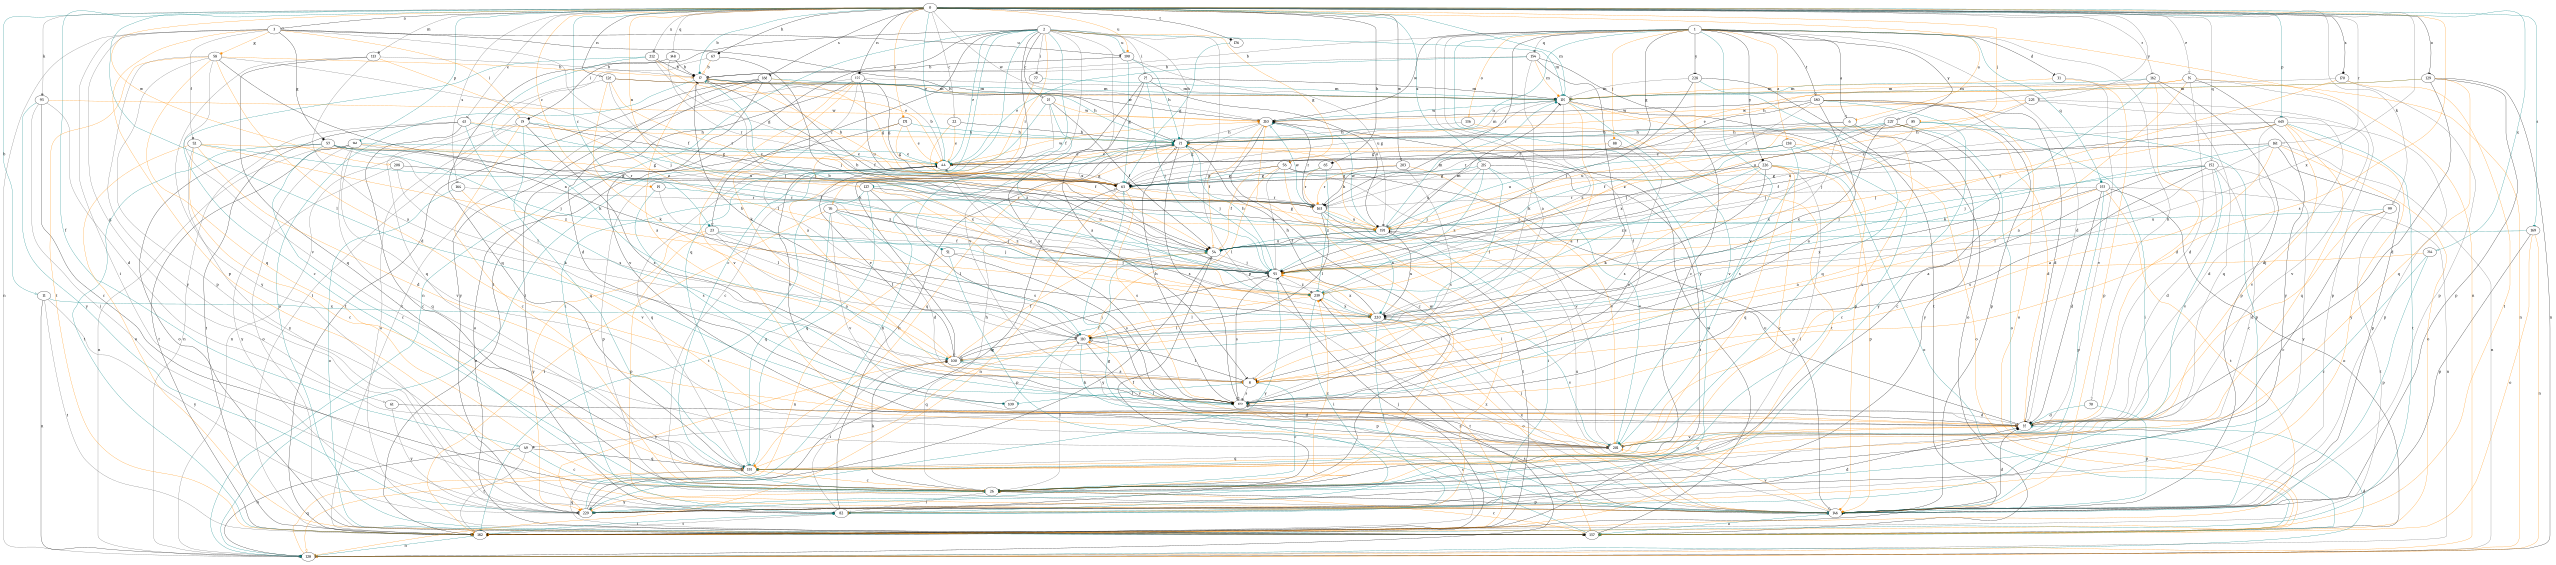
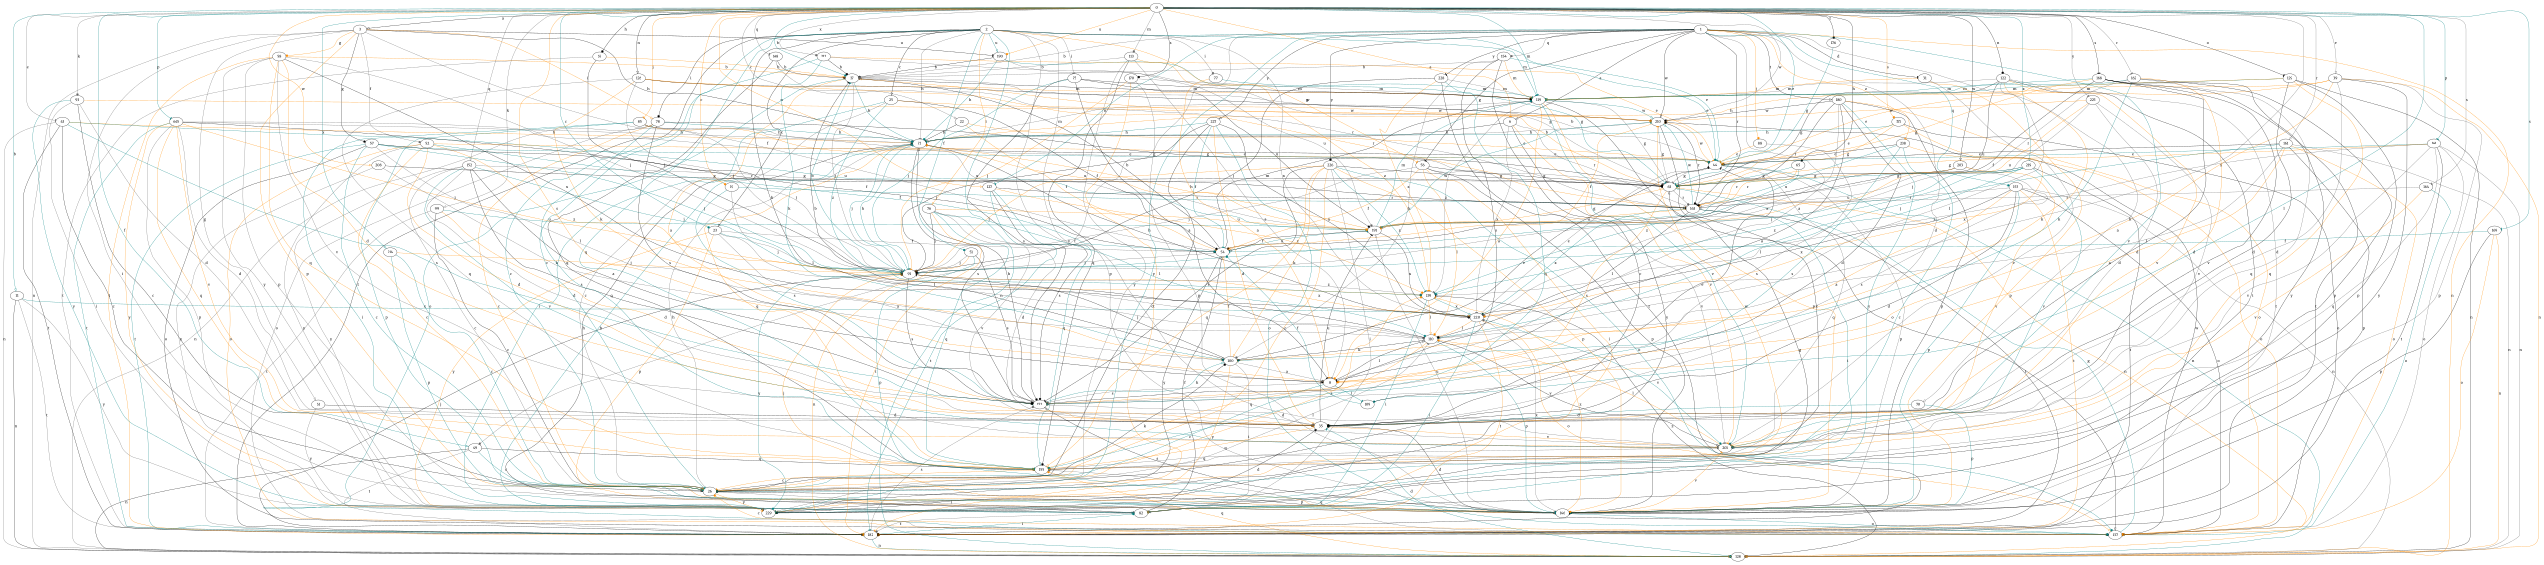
(1468, 122) -> none
